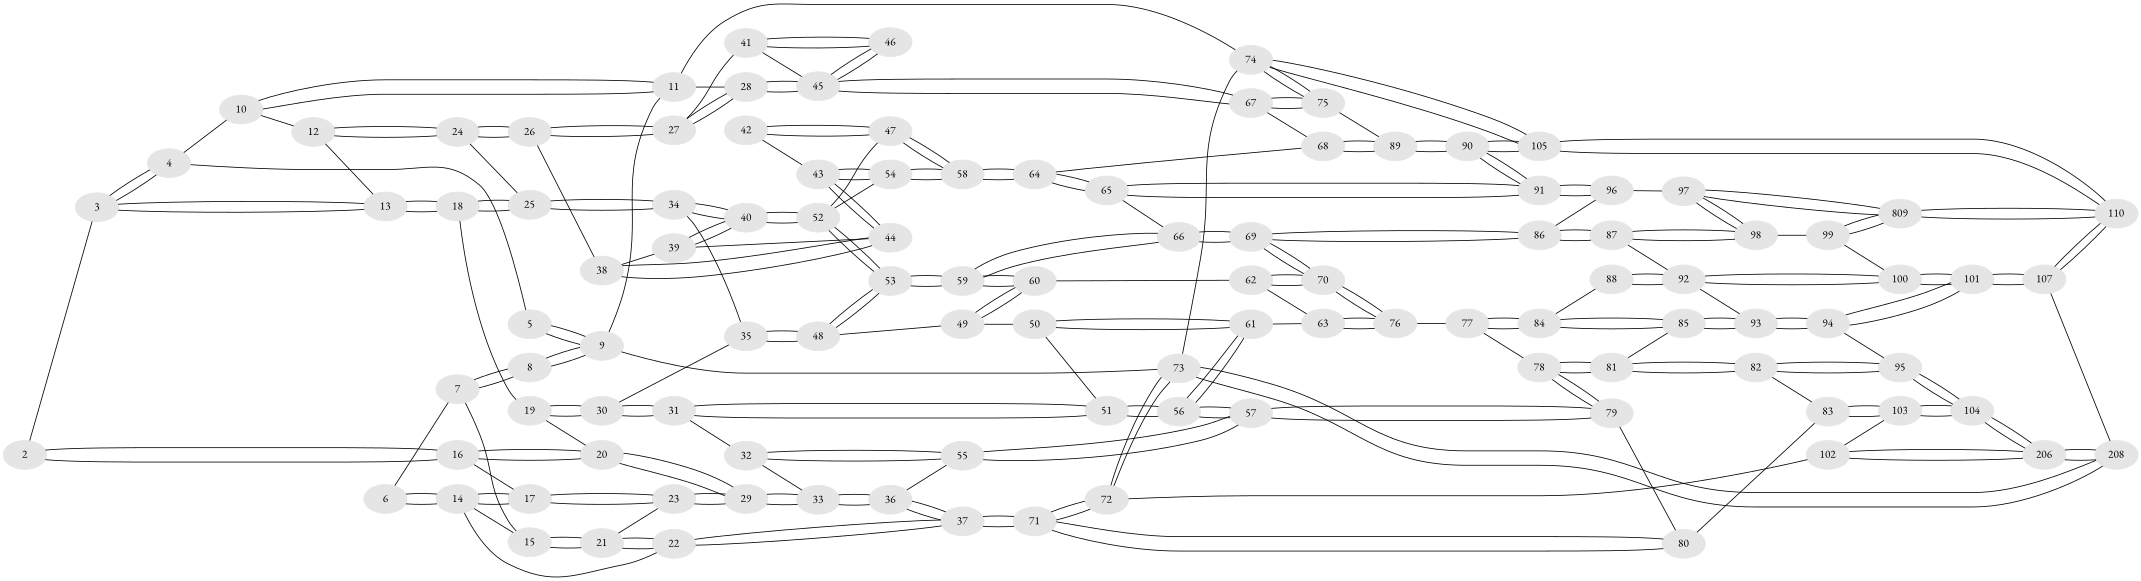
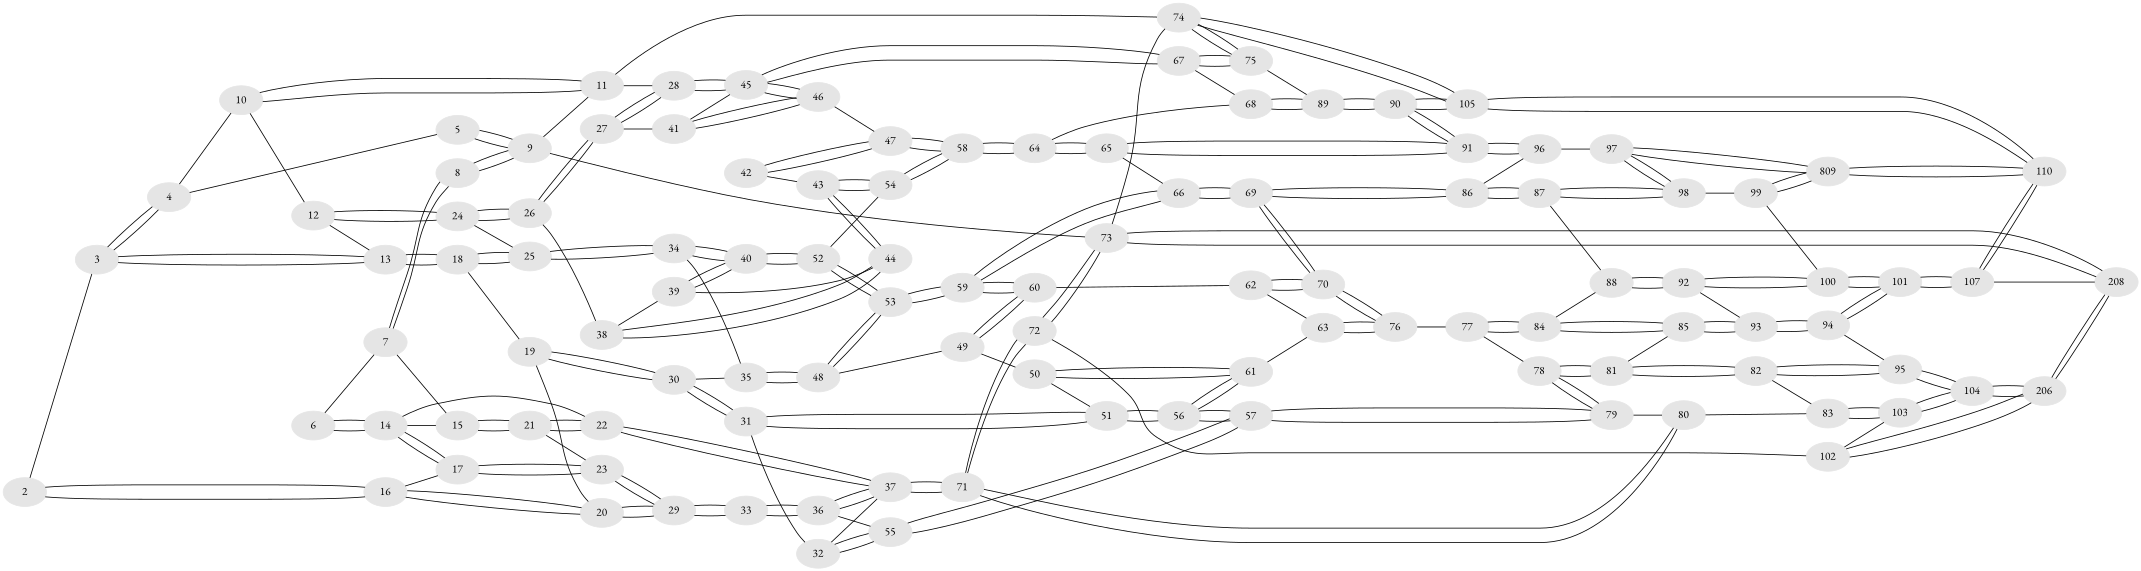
(854, 174) -> (854, 119)
(1648, 257) -> (1576, 238)
(782, 478) -> (858, 517)
